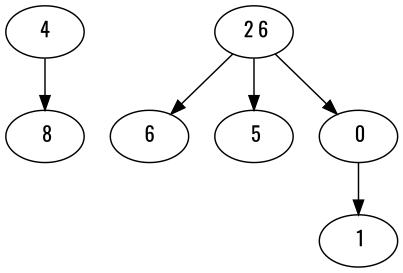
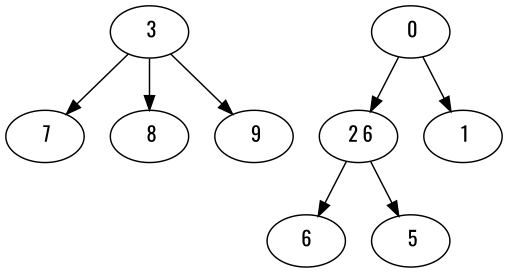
(45, 32) -> (149, 32)
(301, 79) -> (388, 78)
none -> (45, 136)
none -> (254, 136)
